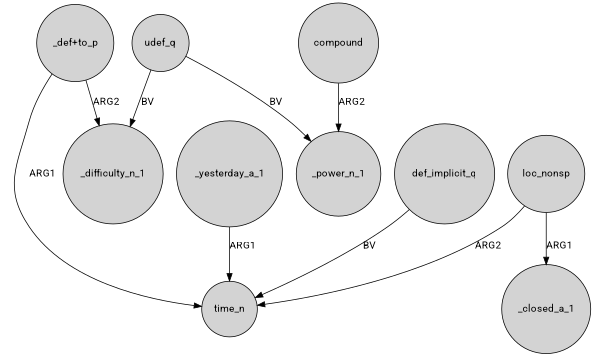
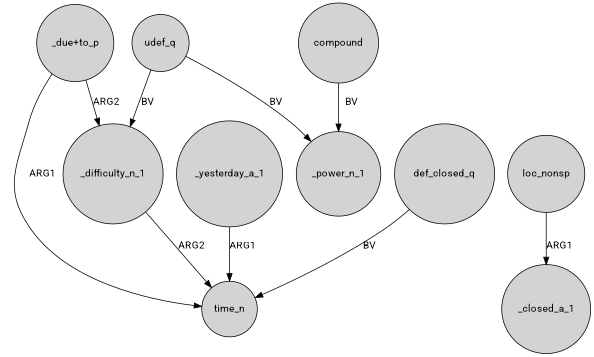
(75, 43) -> (75, 43)
(352, 102) -> (352, 102)
(445, 174) -> (445, 174)
(402, 273) -> (176, 247)
